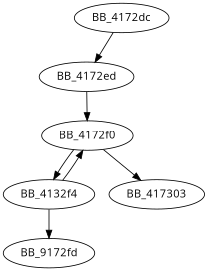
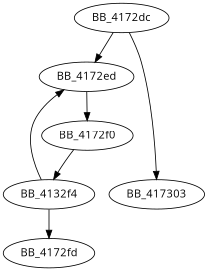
(119, 162) -> (149, 101)
(71, 169) -> (31, 134)
(49, 253) -> (49, 253)
